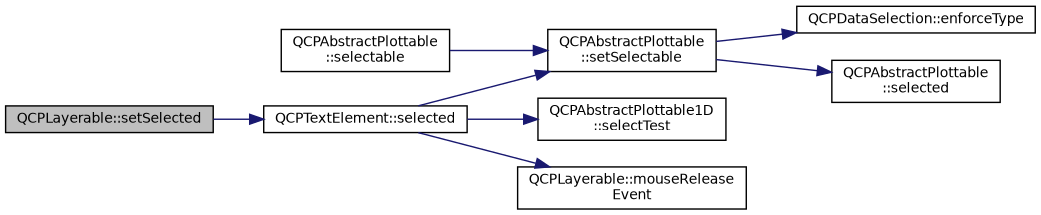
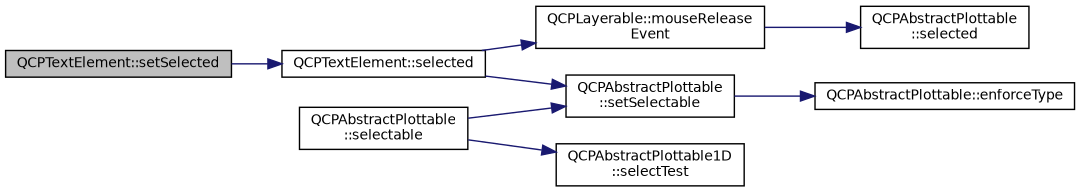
(916, 20) -> (945, 96)
(767, 65) -> (806, 27)
(109, 119) -> (119, 64)
(495, 119) -> (505, 145)
